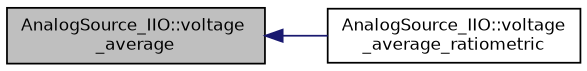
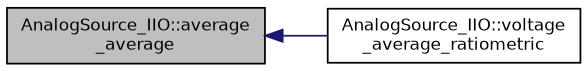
(136, 36) -> (136, 36)
